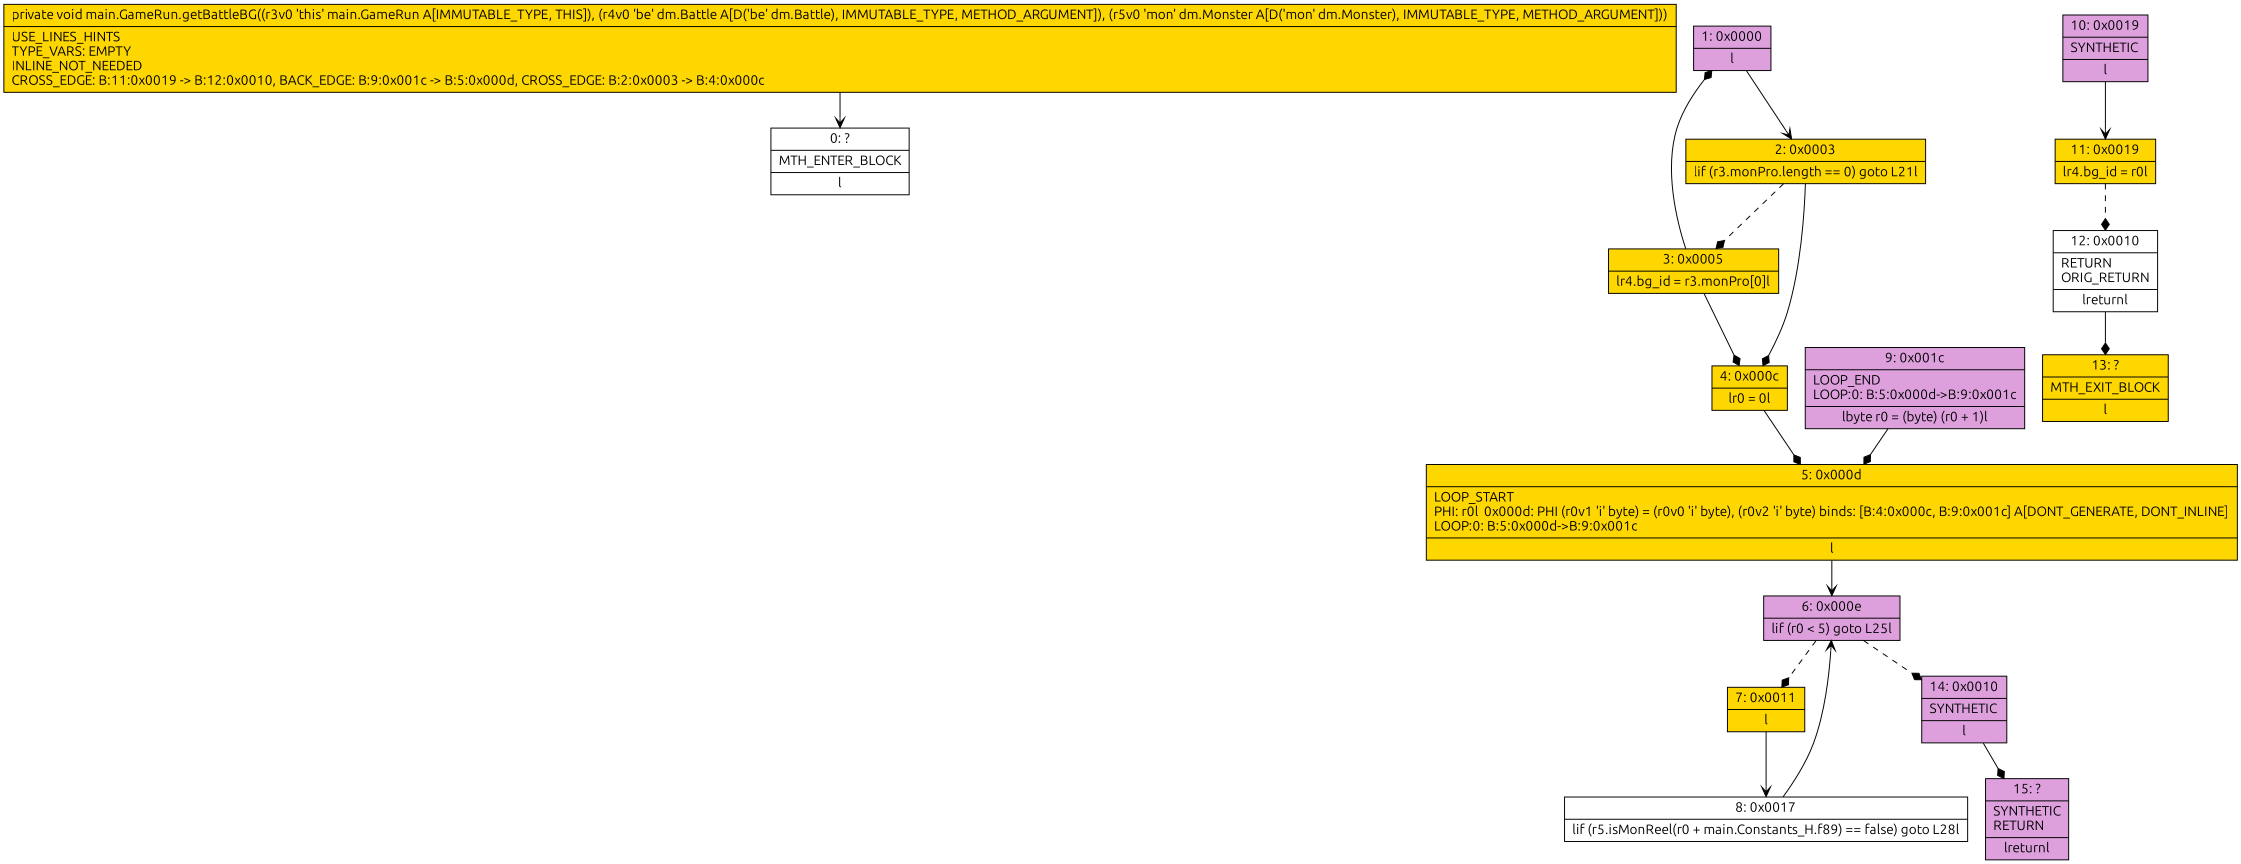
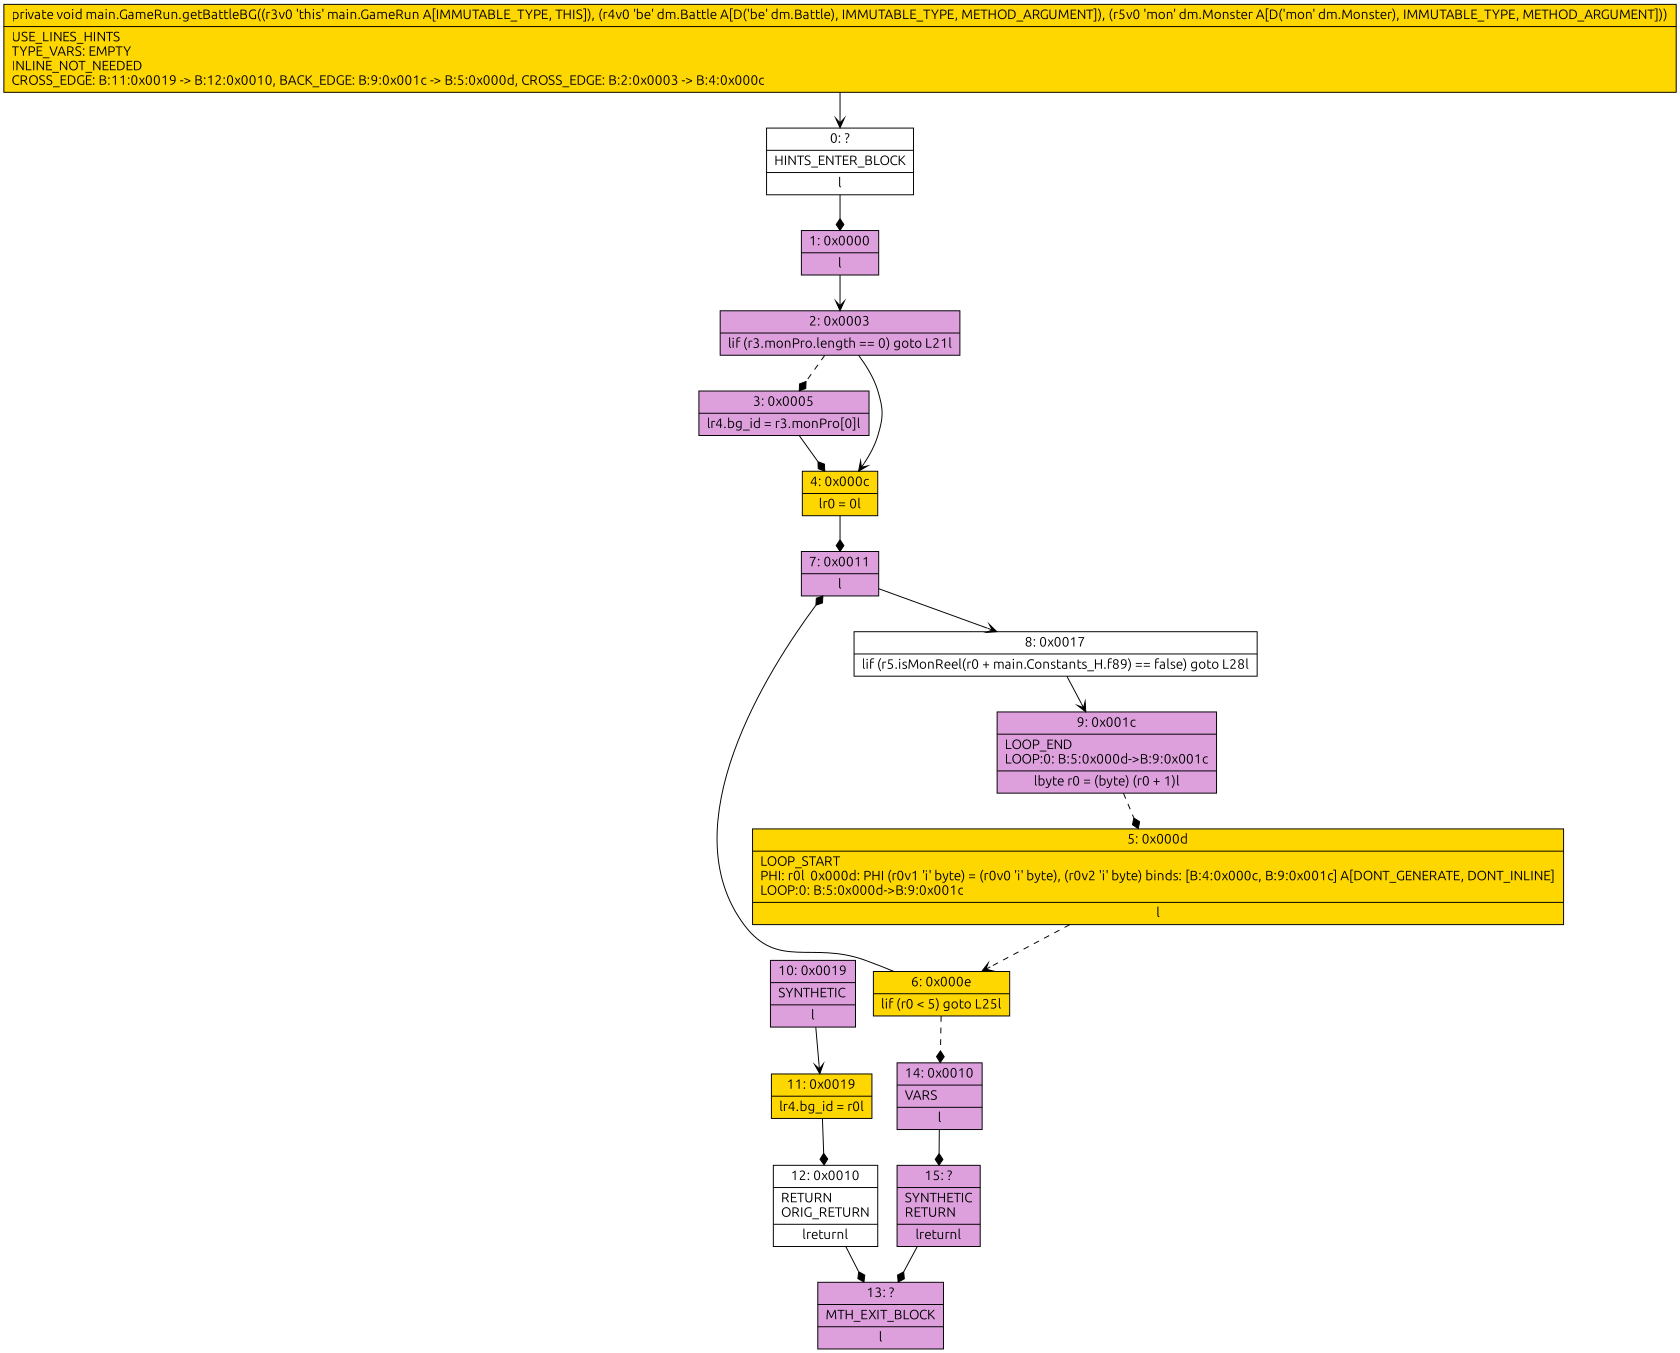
(840, 161) -> (840, 161)
(1672, 161) -> (840, 207)
(1806, 161) -> (840, 333)
(2105, 201) -> (823, 1136)
(1694, 271) -> (784, 413)
(1797, 272) -> (882, 408)
(2105, 388) -> (881, 1316)
(1779, 433) -> (840, 528)
(1879, 442) -> (1129, 806)
(1832, 573) -> (1030, 946)
(1832, 618) -> (942, 994)
(1802, 659) -> (718, 837)
(1963, 709) -> (921, 1096)
(1766, 710) -> (840, 574)
(1819, 728) -> (1074, 690)
none -> (910, 1259)
